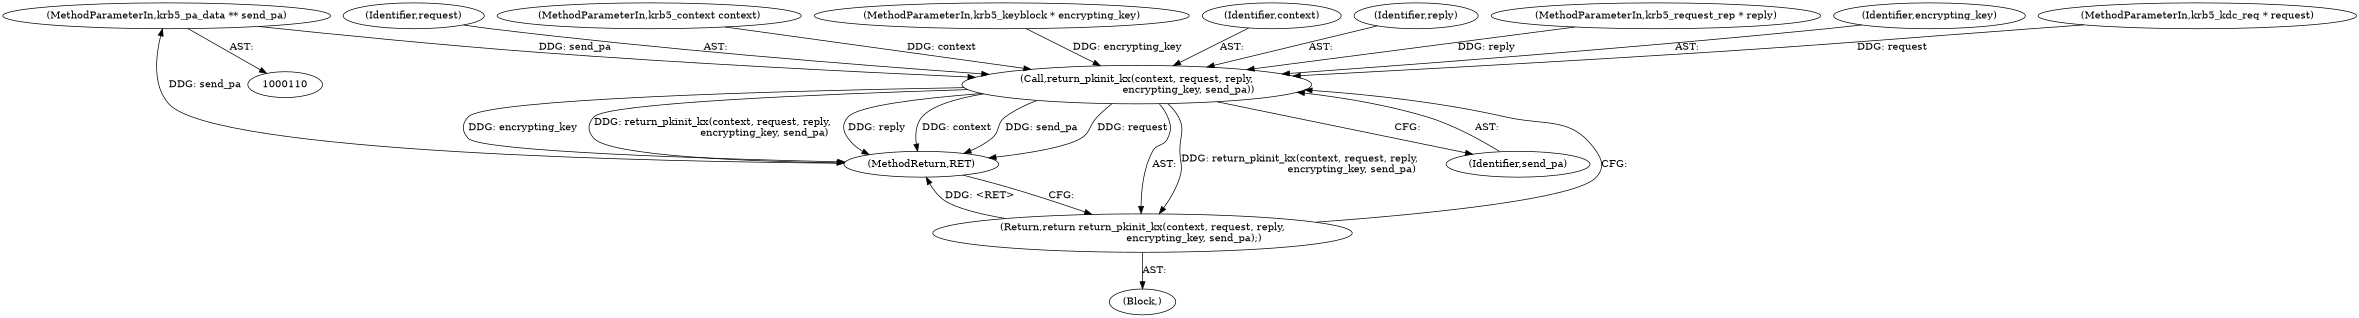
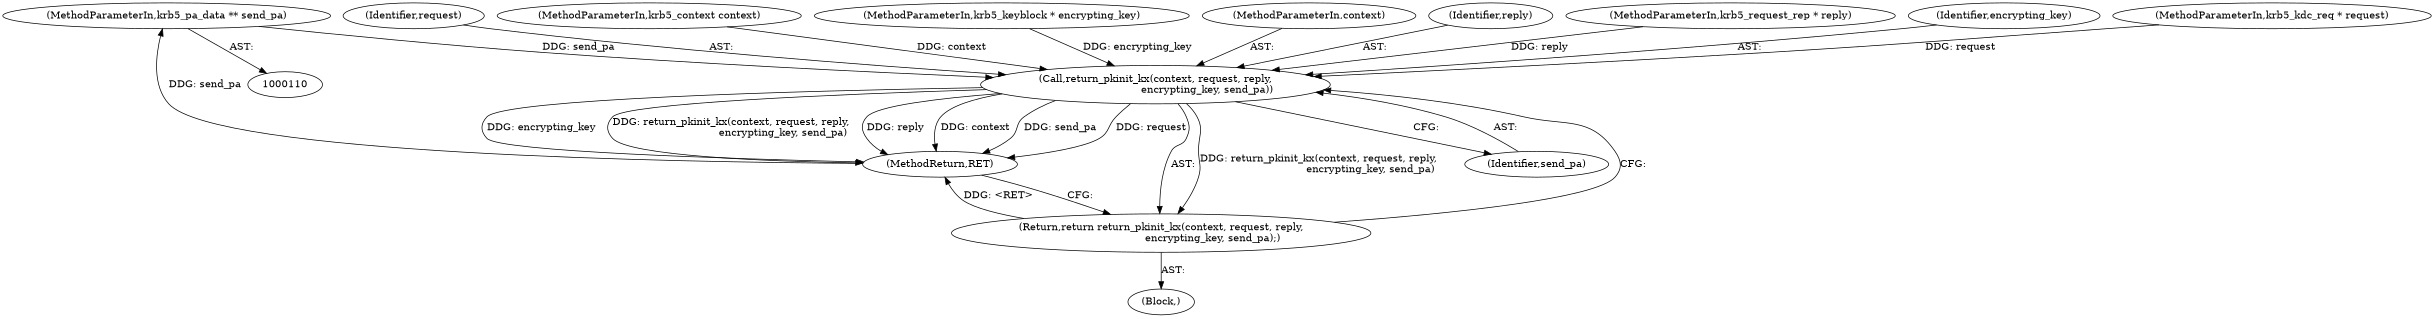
(1272, 16) -> (1309, 16)
